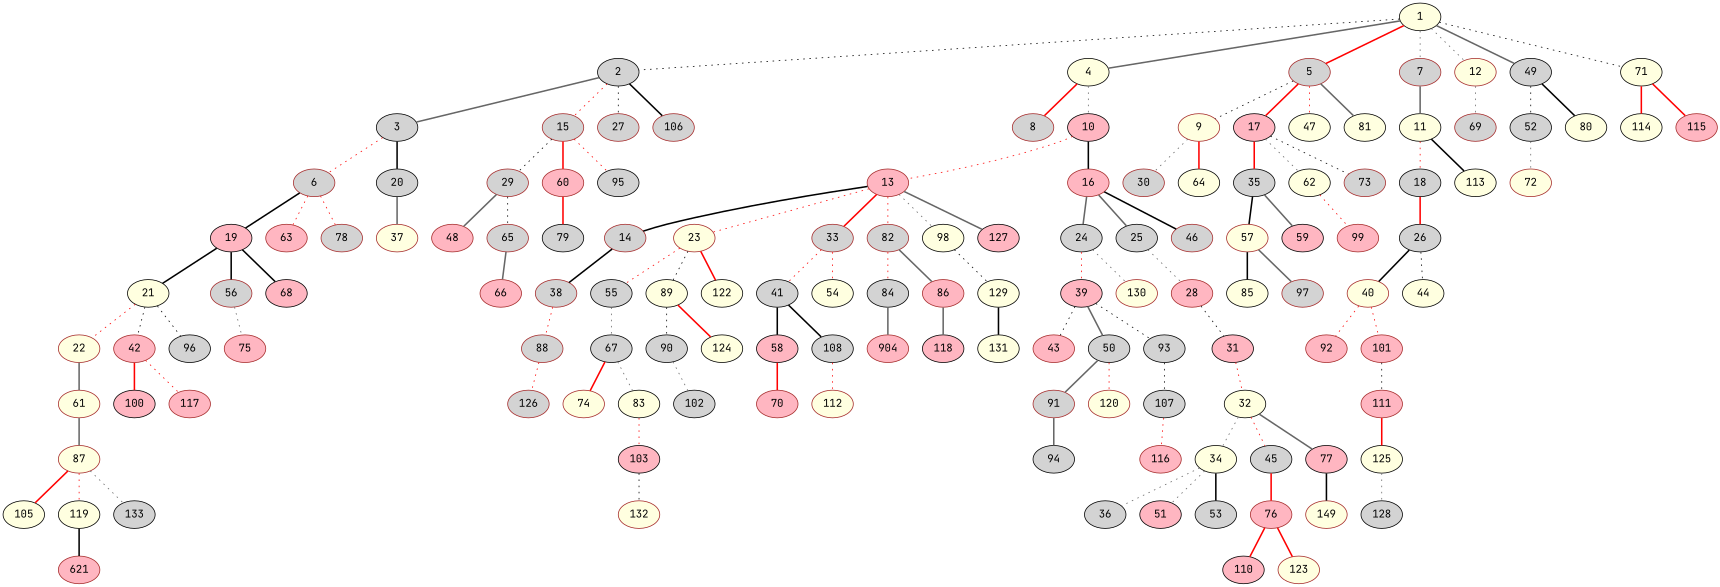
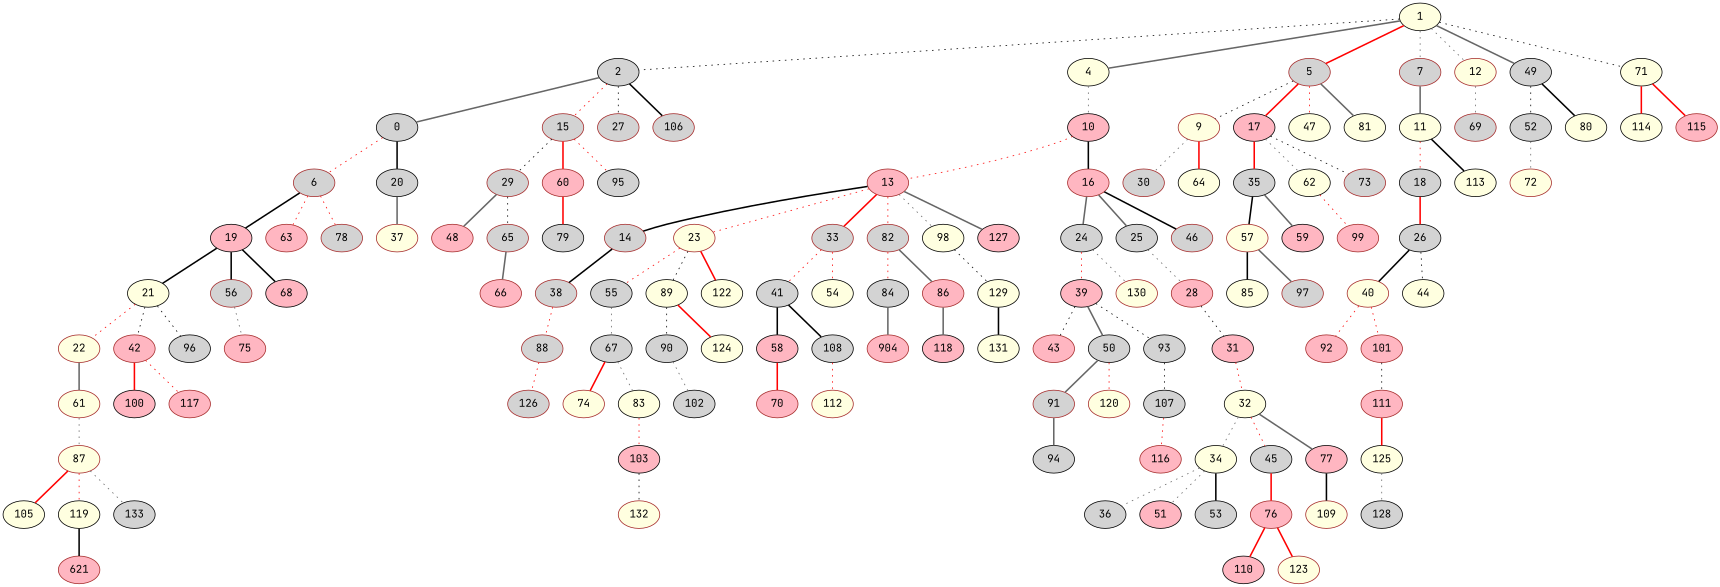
(397, 127) -> (397, 127)
(1033, 127) -> none
(79, 432) -> (79, 432)
(1326, 515) -> (1326, 515)
